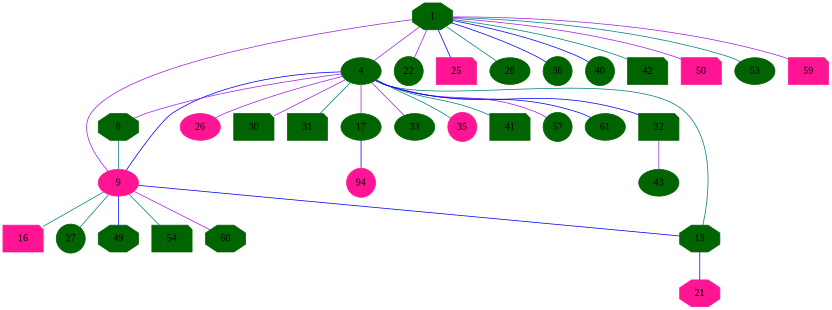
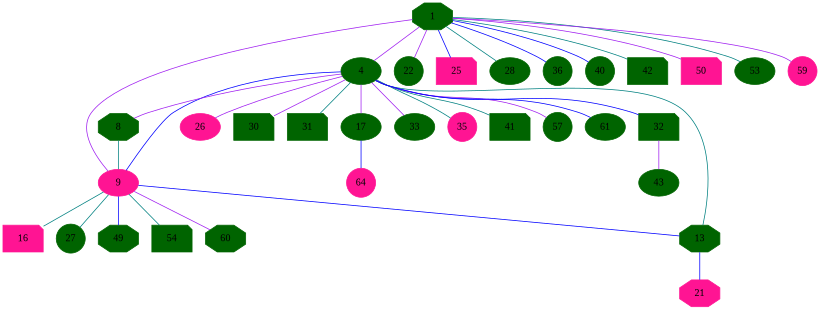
(808, 71) -> (803, 71)
(361, 183) -> (361, 183)
